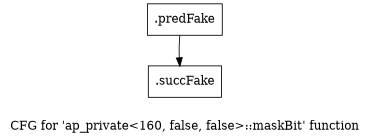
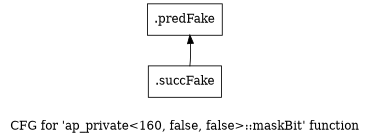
(179, 46) -> (191, 55)
